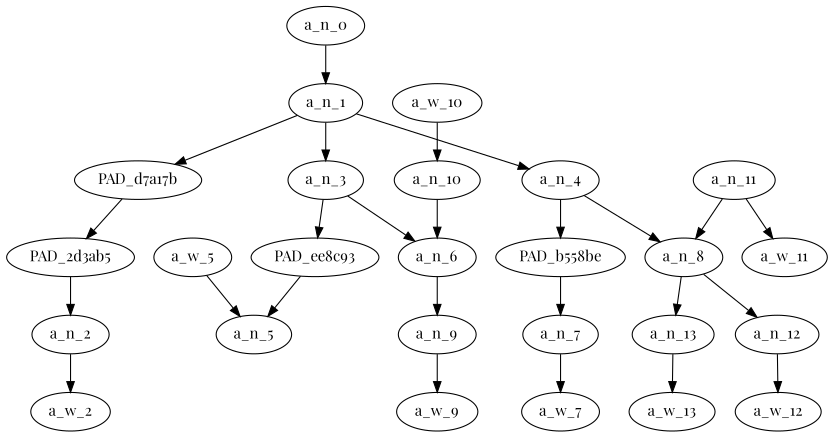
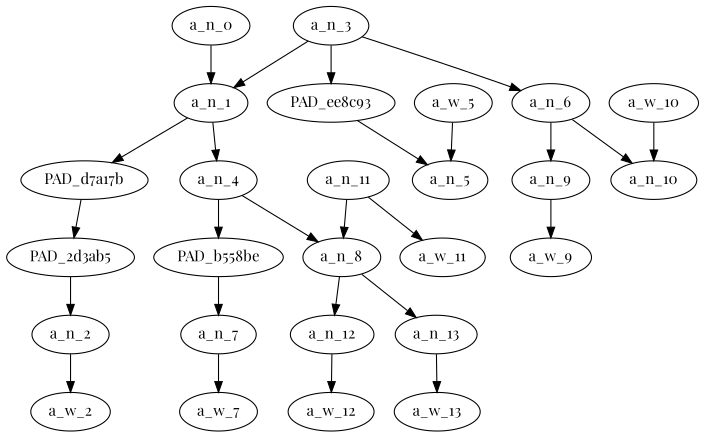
(326, 136) -> (276, 61)
(437, 213) -> (598, 138)
